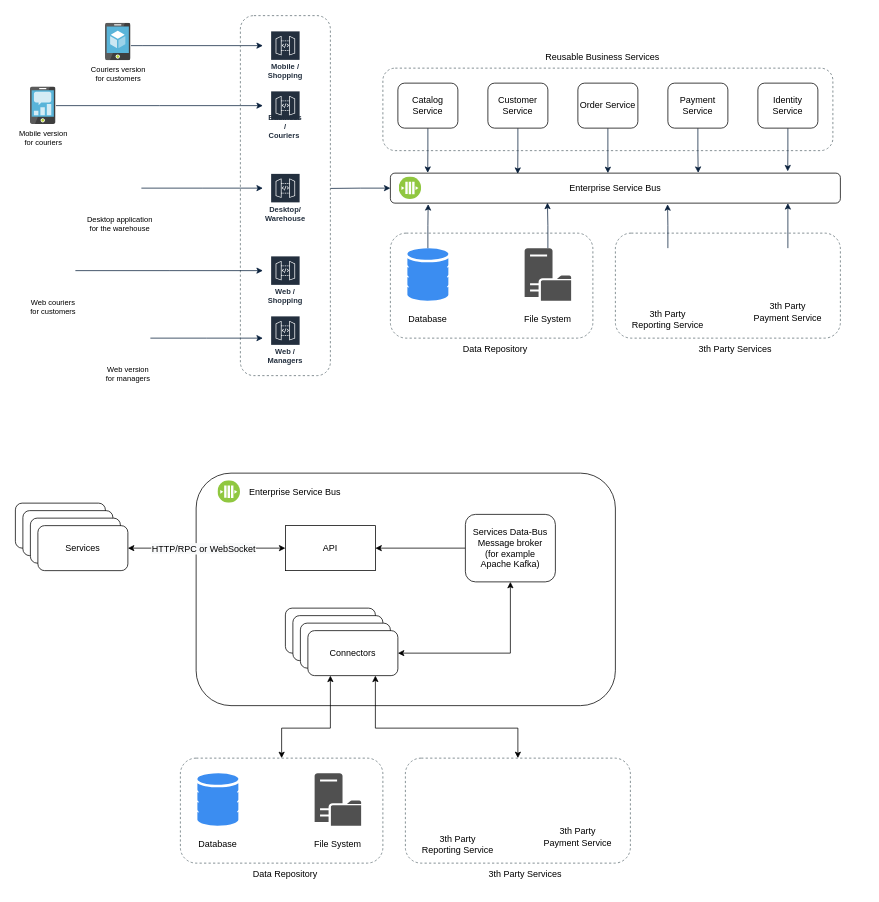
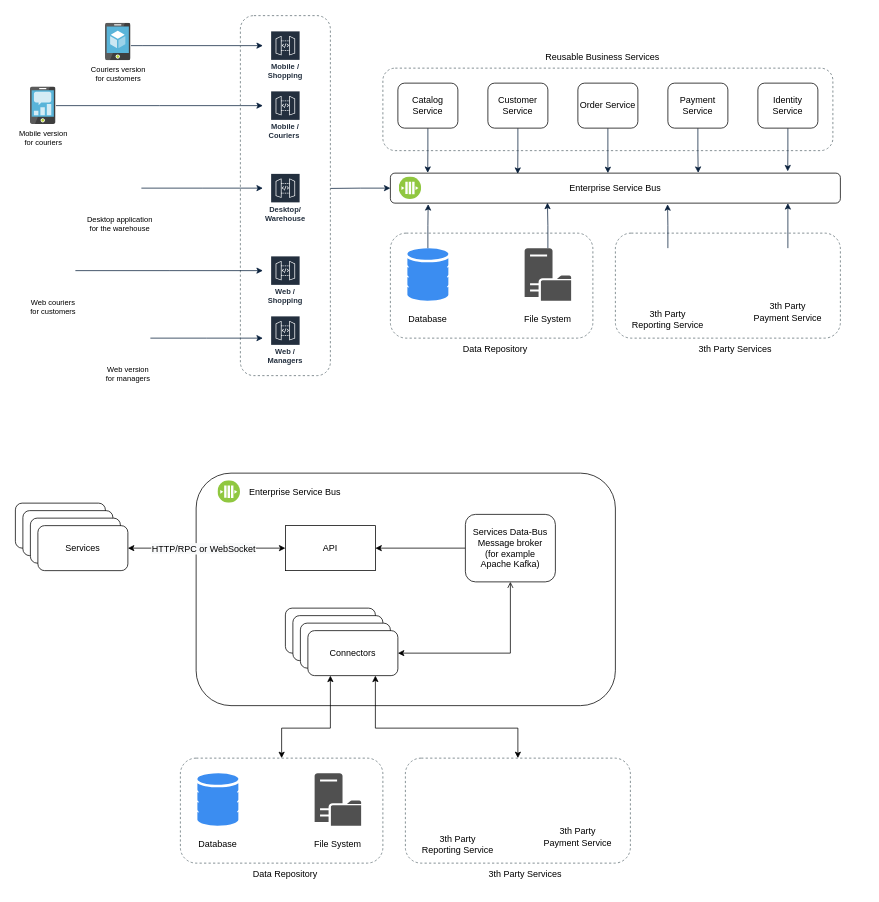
(285, 126) -> (285, 126)
(510, 588) -> (510, 586)
